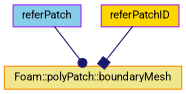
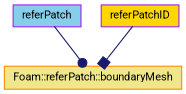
(93, 78) -> (93, 78)
